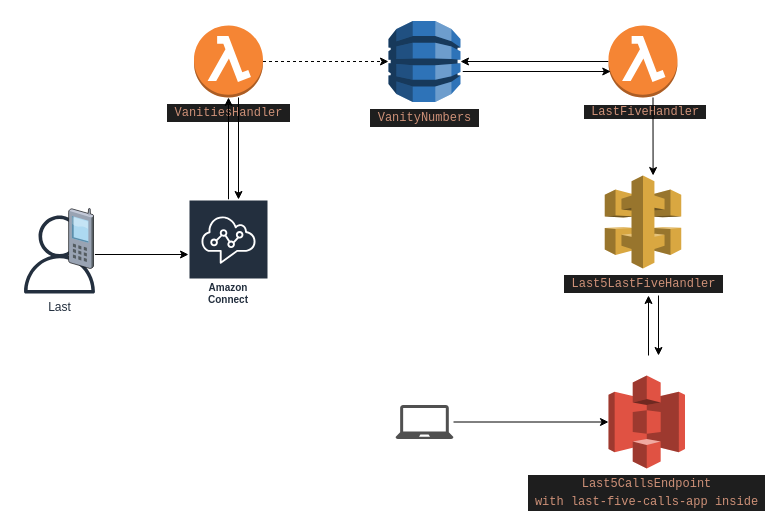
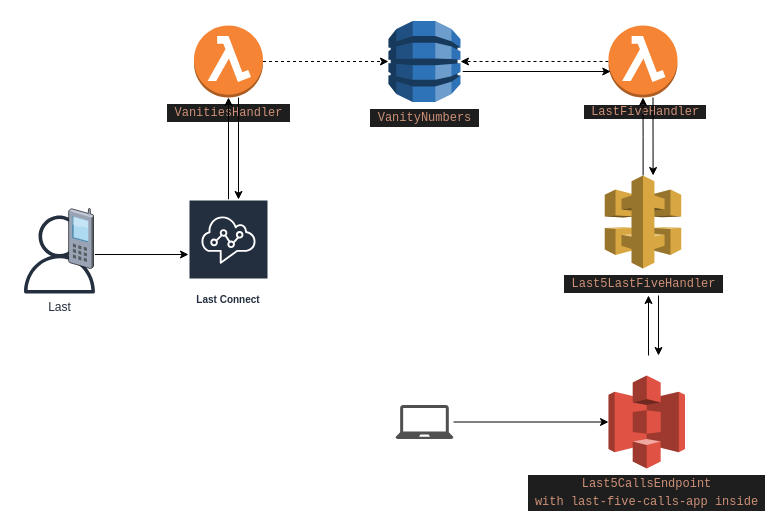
(538, 62) -> (538, 62)
none -> (643, 147)
(229, 300) -> (229, 300)
